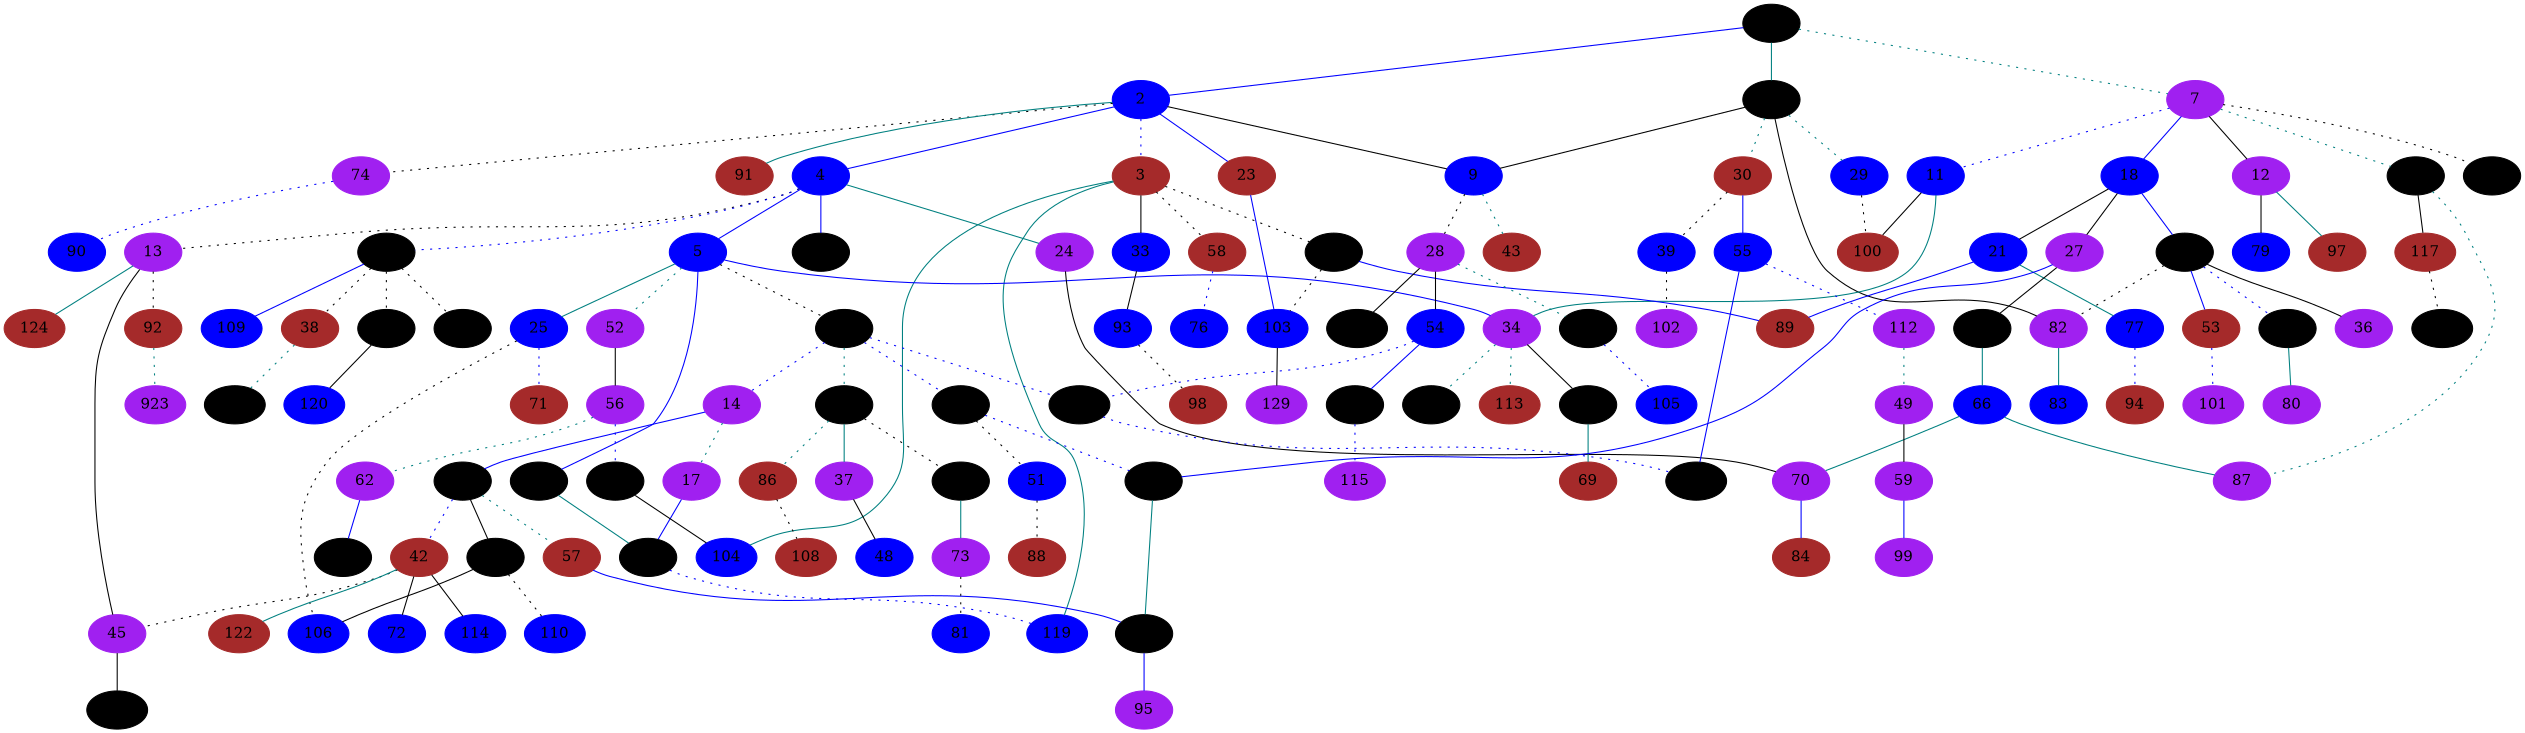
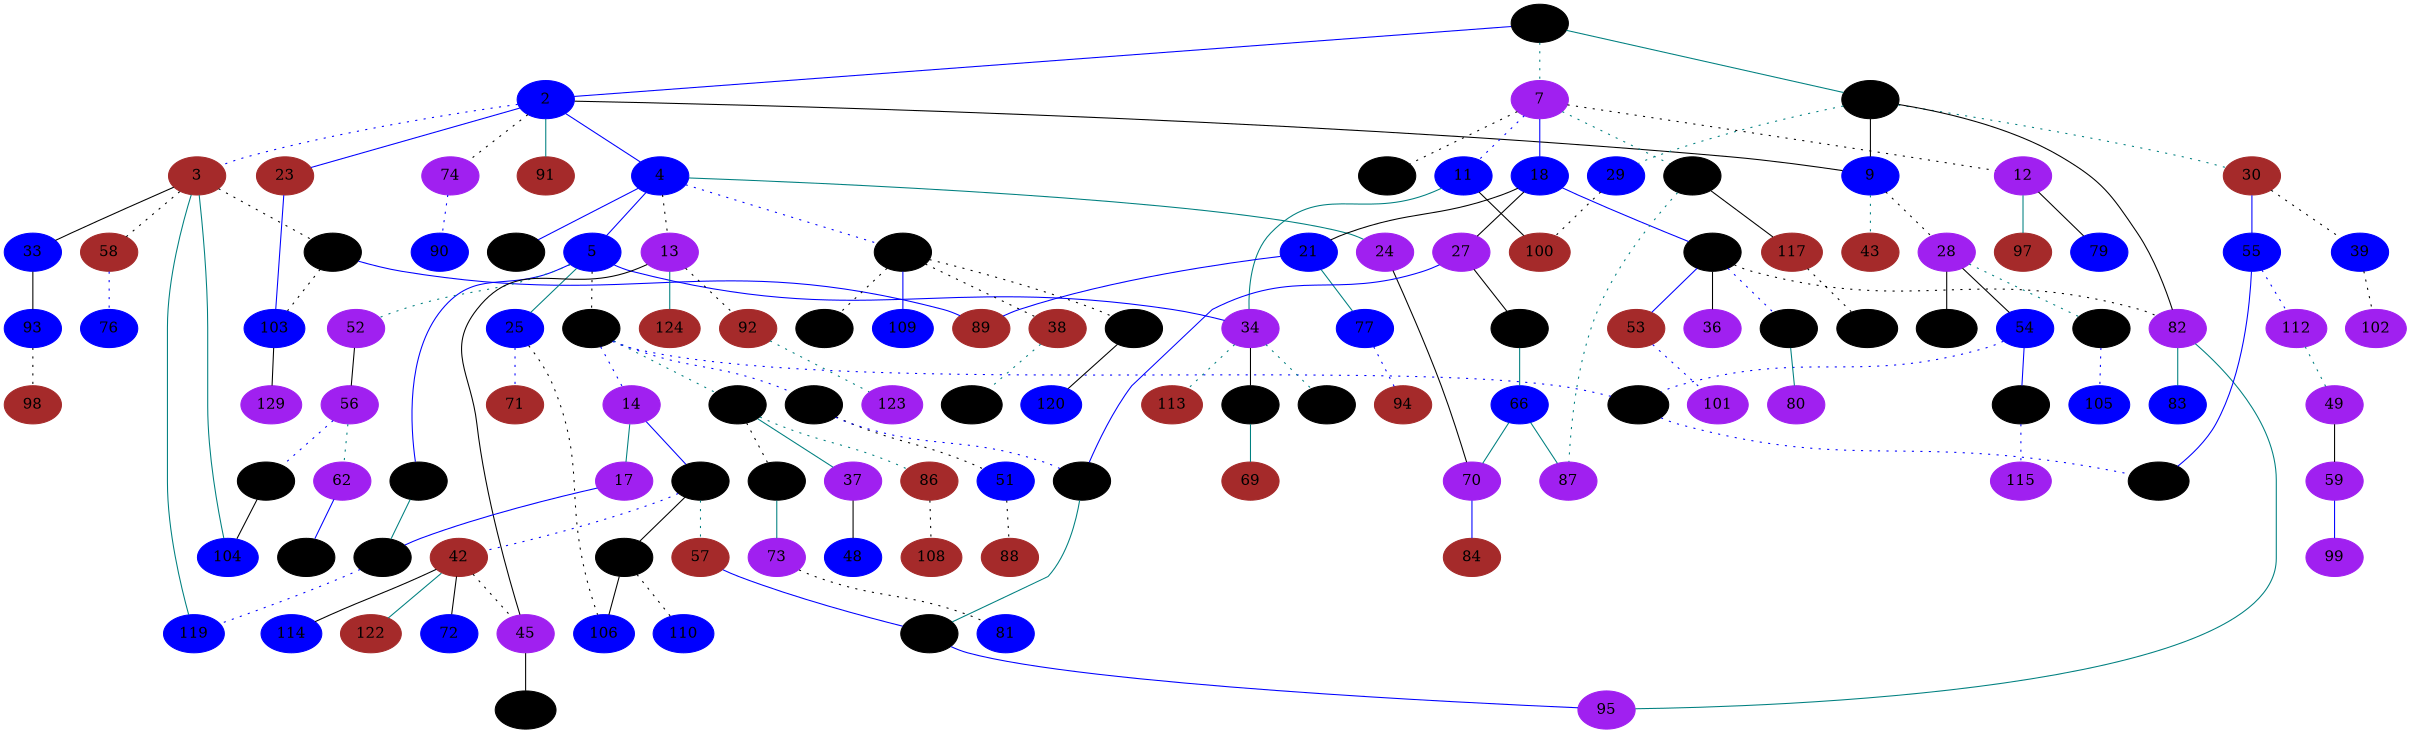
(2228, 138) -> (1781, 137)
(155, 405) -> (892, 405)
(712, 443) -> (628, 443)
none -> (2096, 666)
